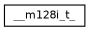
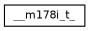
(45, 16) -> (45, 16)
